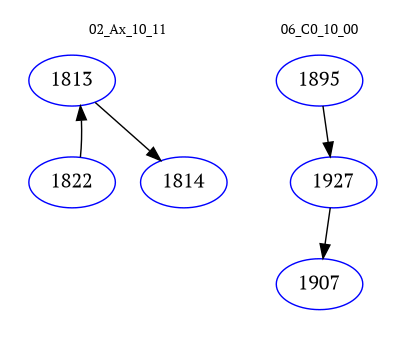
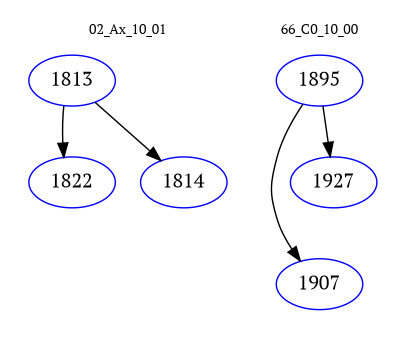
(128, 30) -> (128, 30)
(320, 30) -> (320, 30)
(82, 139) -> (63, 124)
(328, 226) -> (273, 175)
